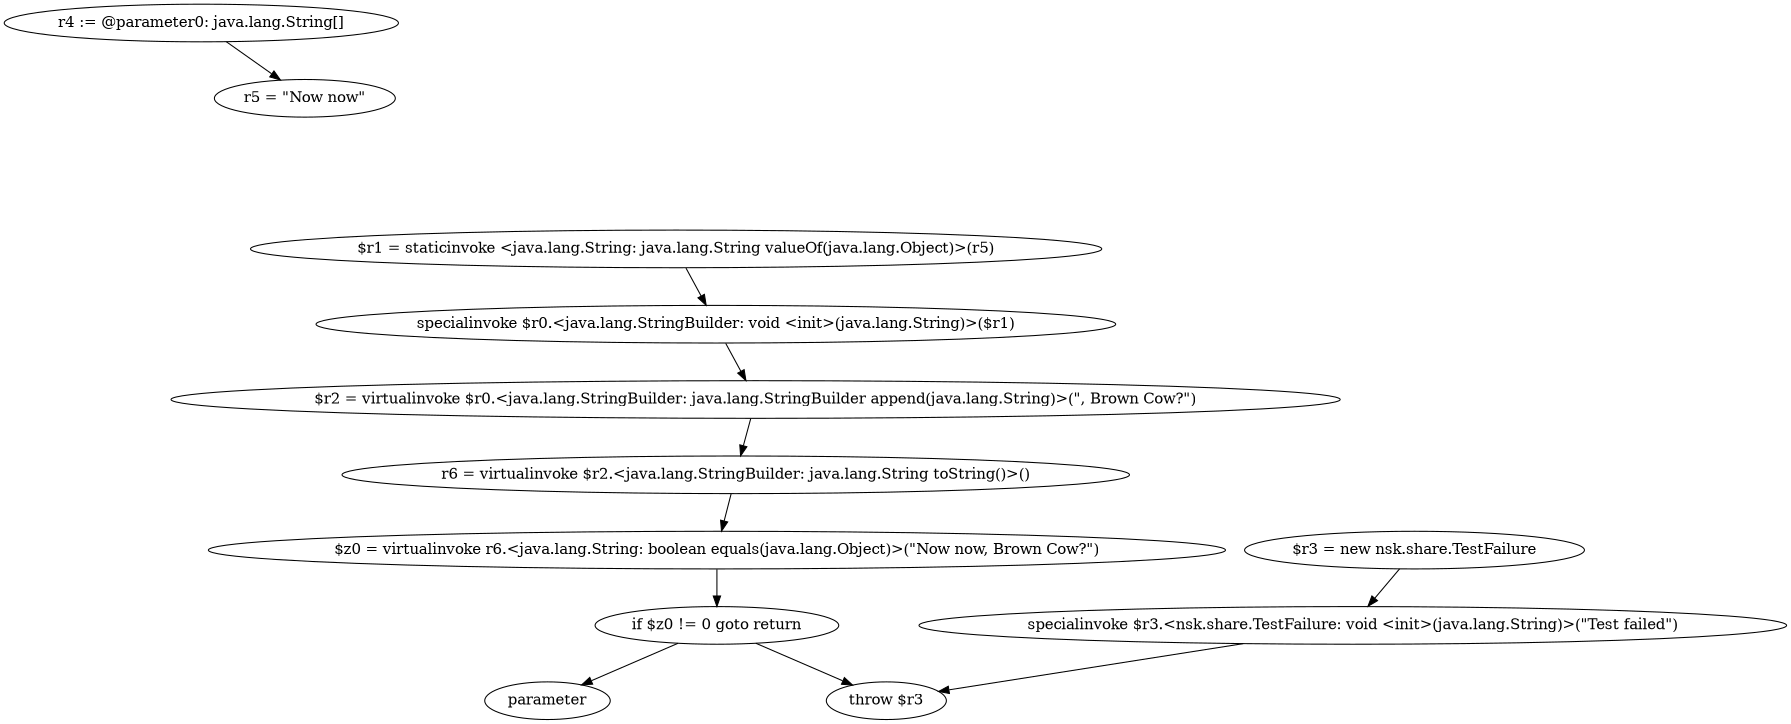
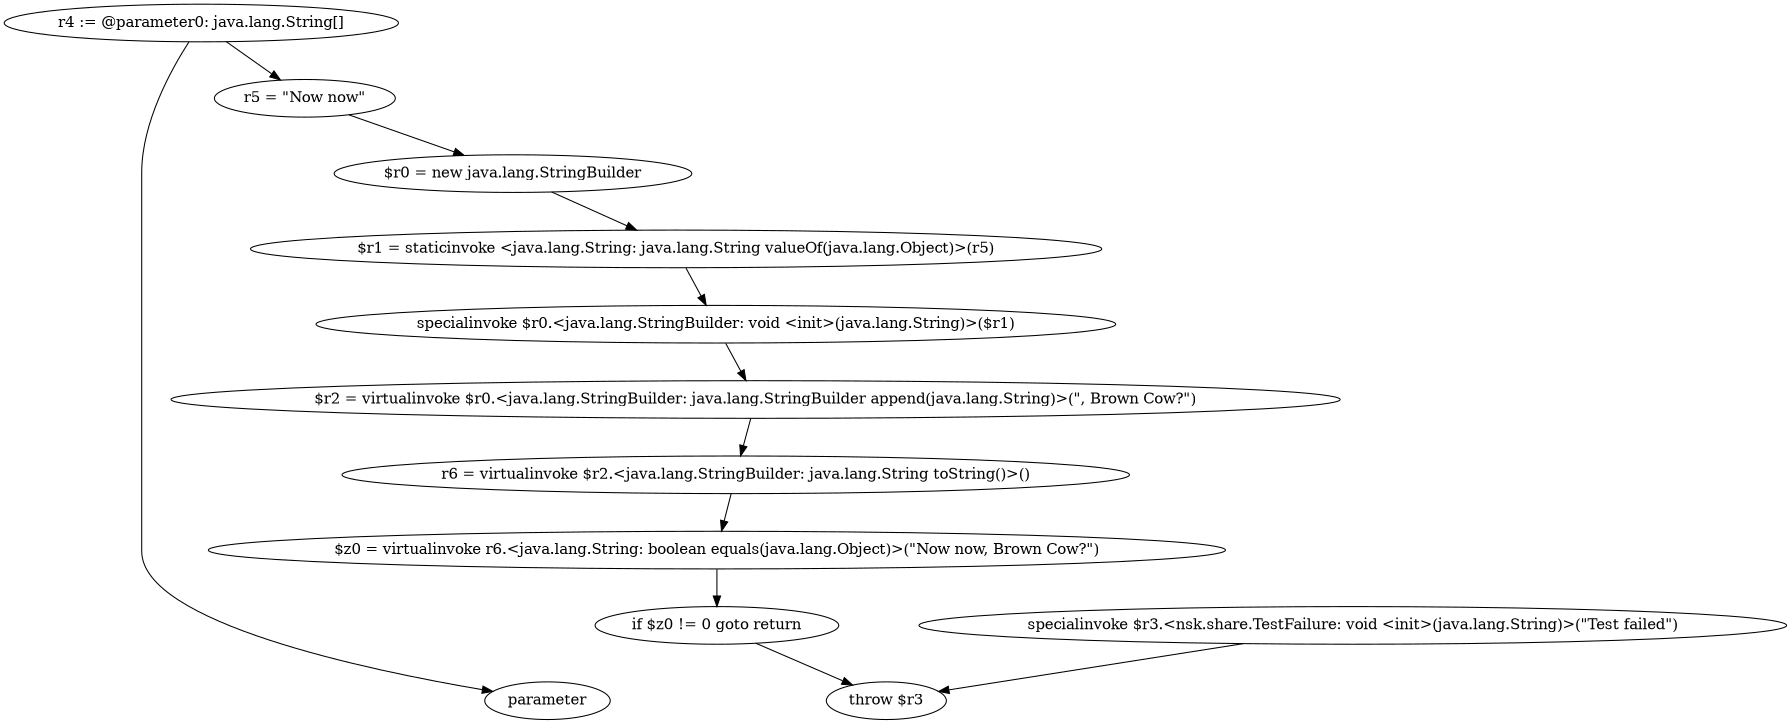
none -> (513, 174)
(1414, 550) -> none
(635, 662) -> (142, 482)
